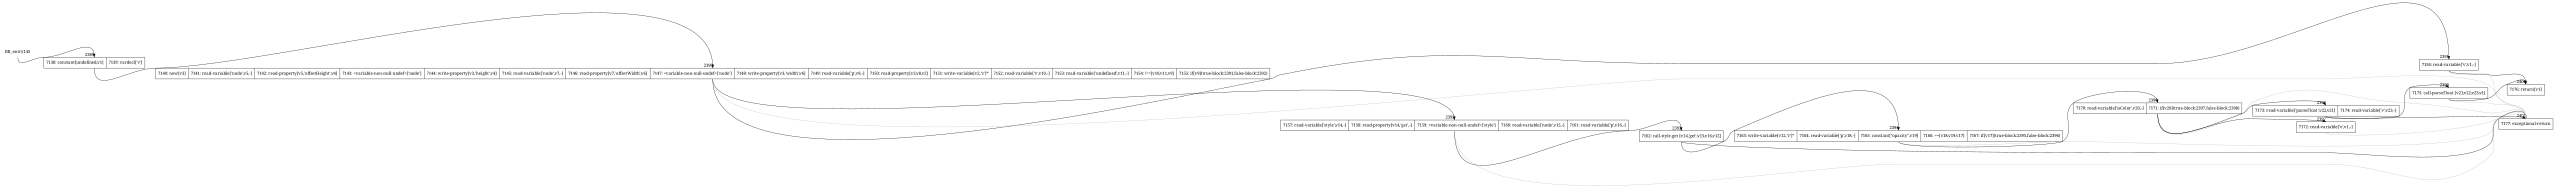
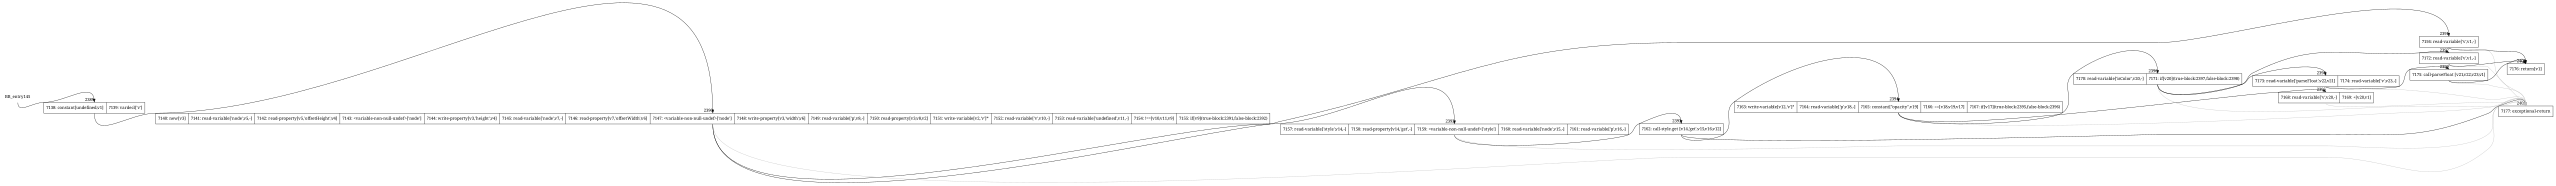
none -> (2486, 64)
none -> (2326, 98)
(2424, 117) -> (2427, 92)
